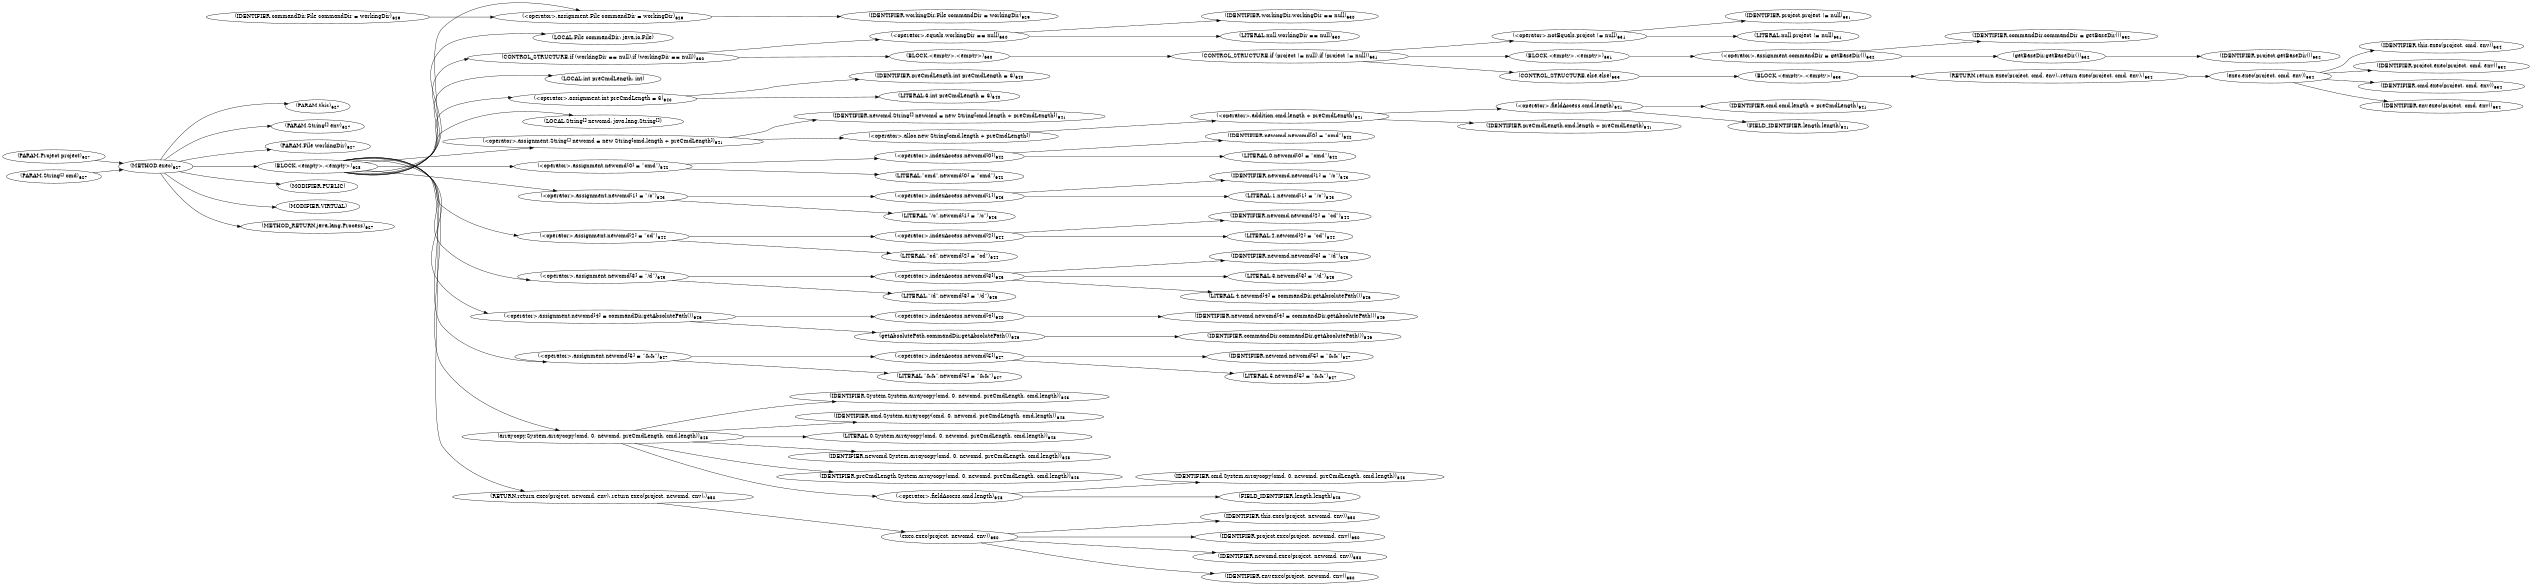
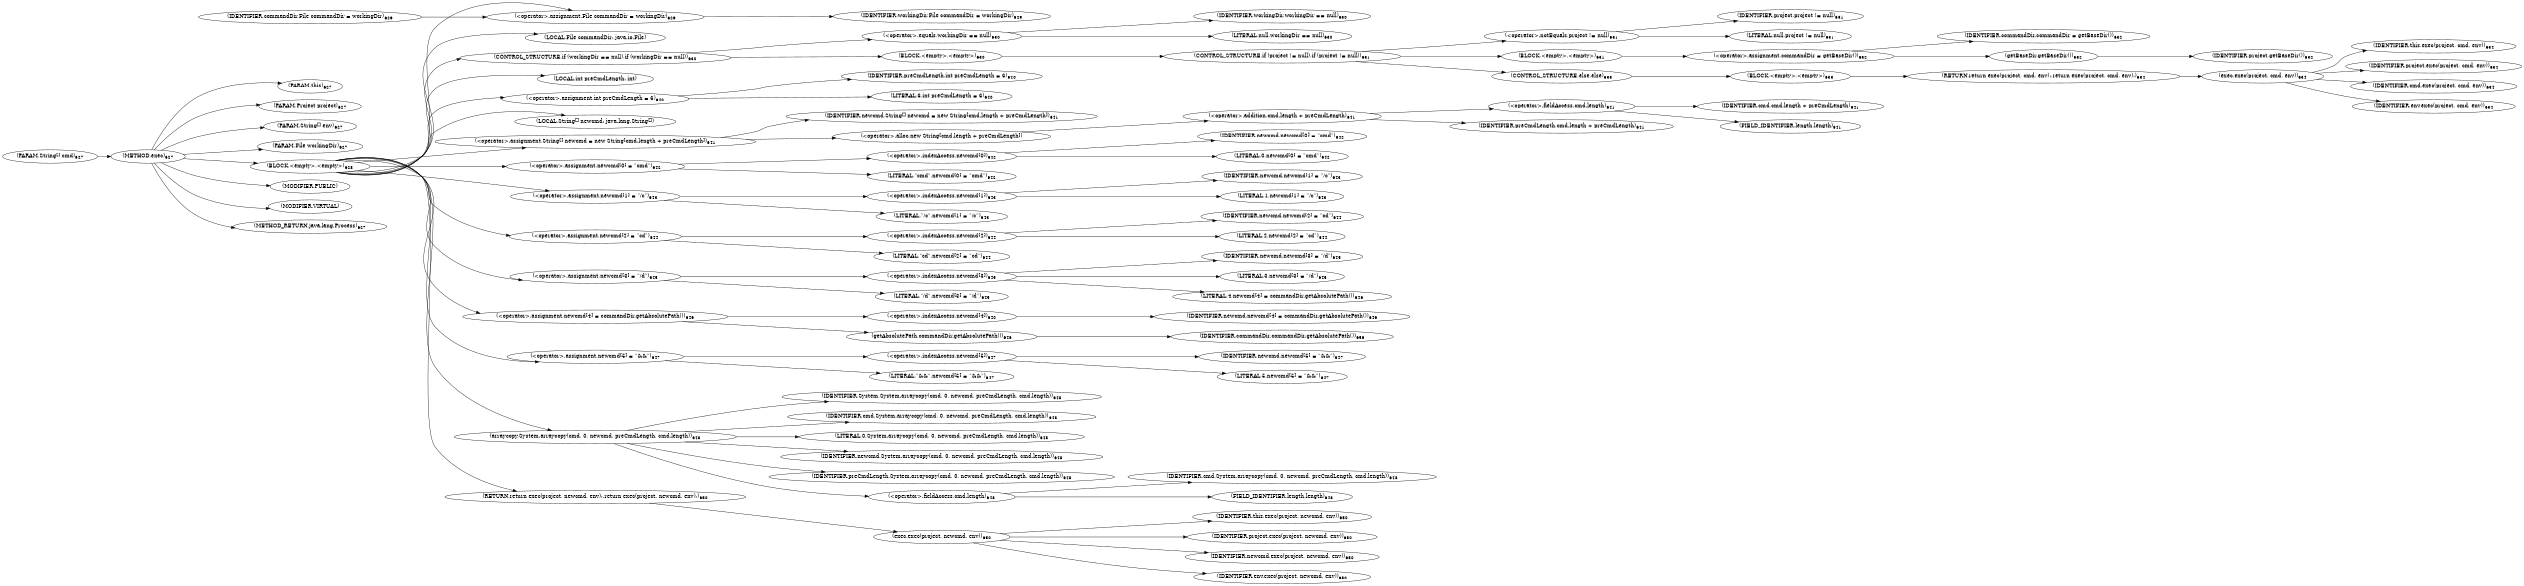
(107, 162) -> (200, 116)
(1368, 336) -> (1360, 336)
